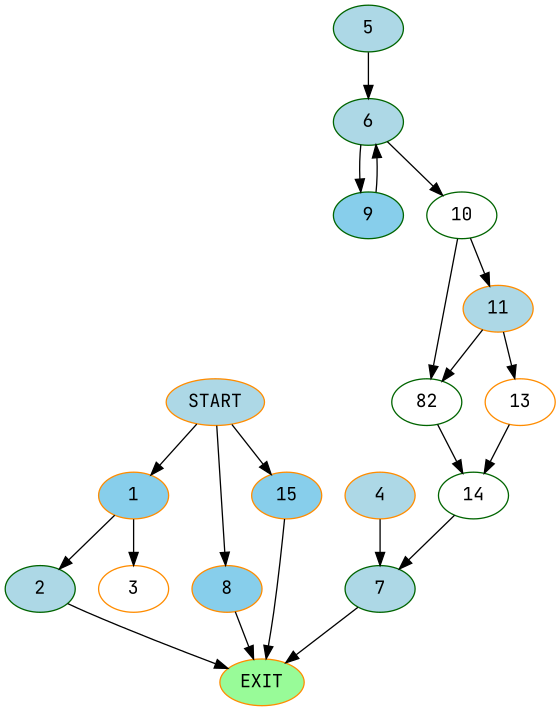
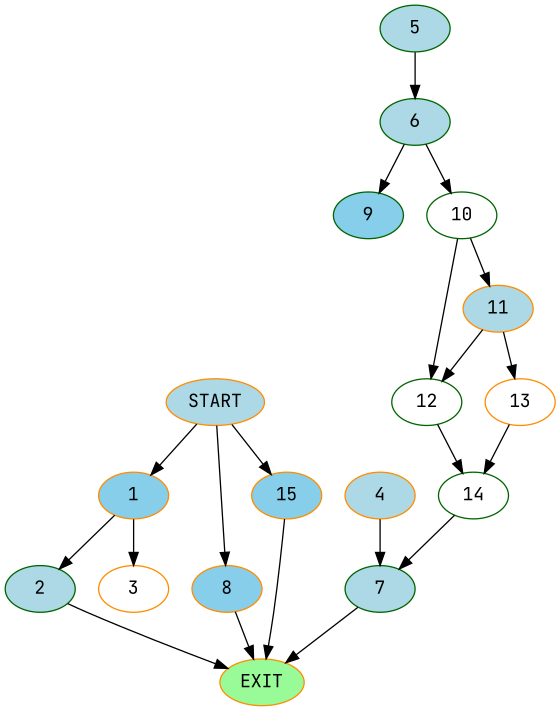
(377, 175) -> none
(427, 402) -> (427, 402)
